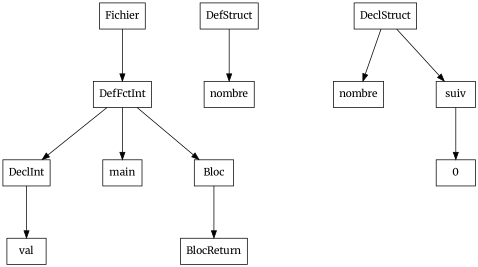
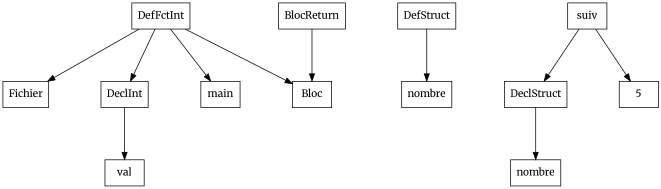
(122, 51) -> (97, 53)
(418, 52) -> (564, 52)
(456, 173) -> (639, 94)
(214, 208) -> (312, 51)
